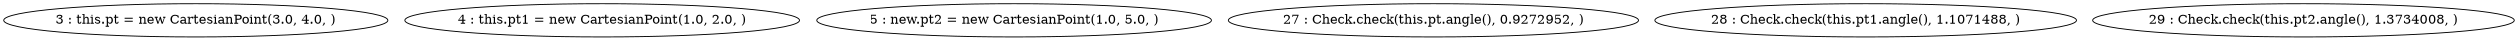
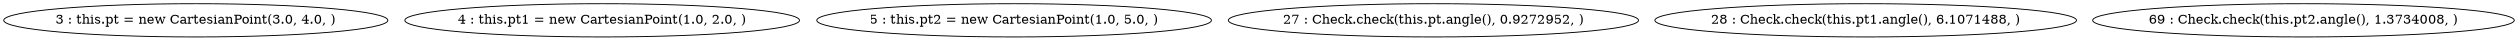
(1014, 20) -> (1014, 20)
(1866, 20) -> (1866, 20)
(2303, 20) -> (2303, 20)
